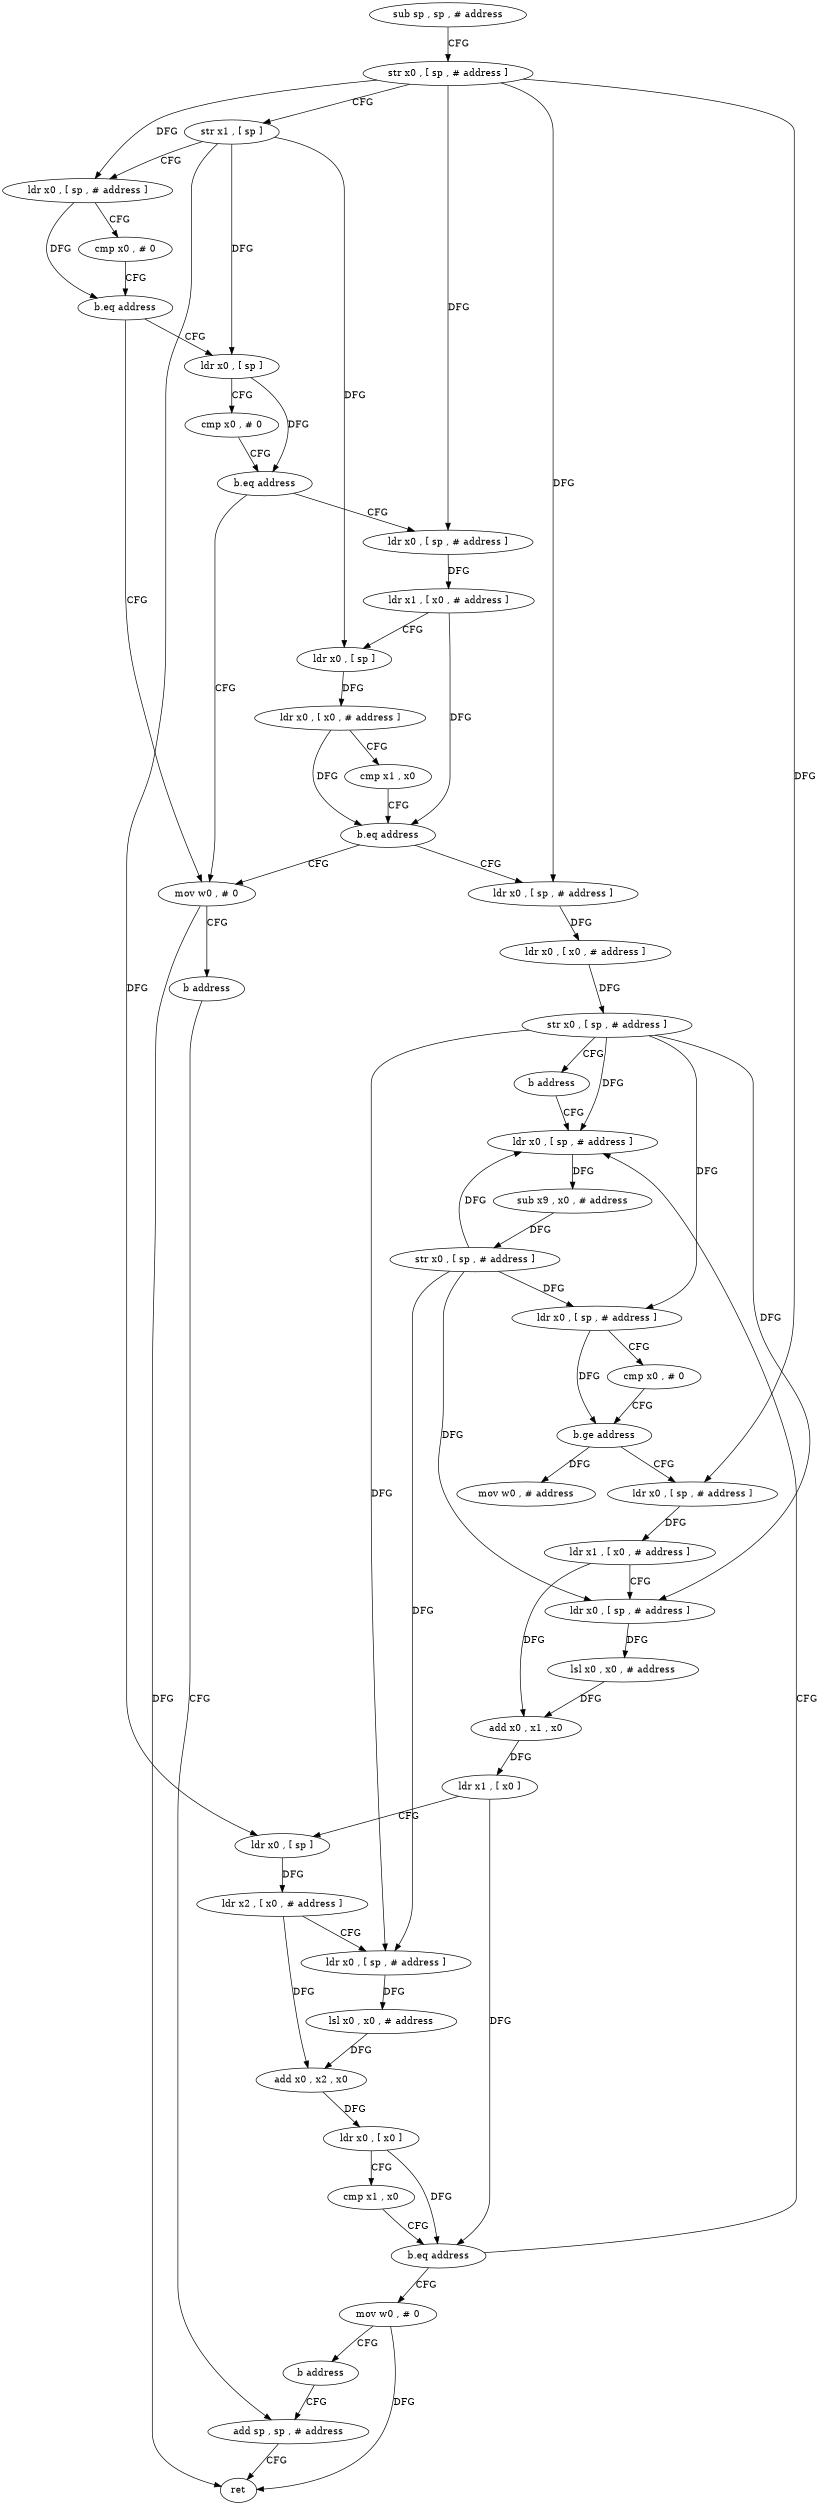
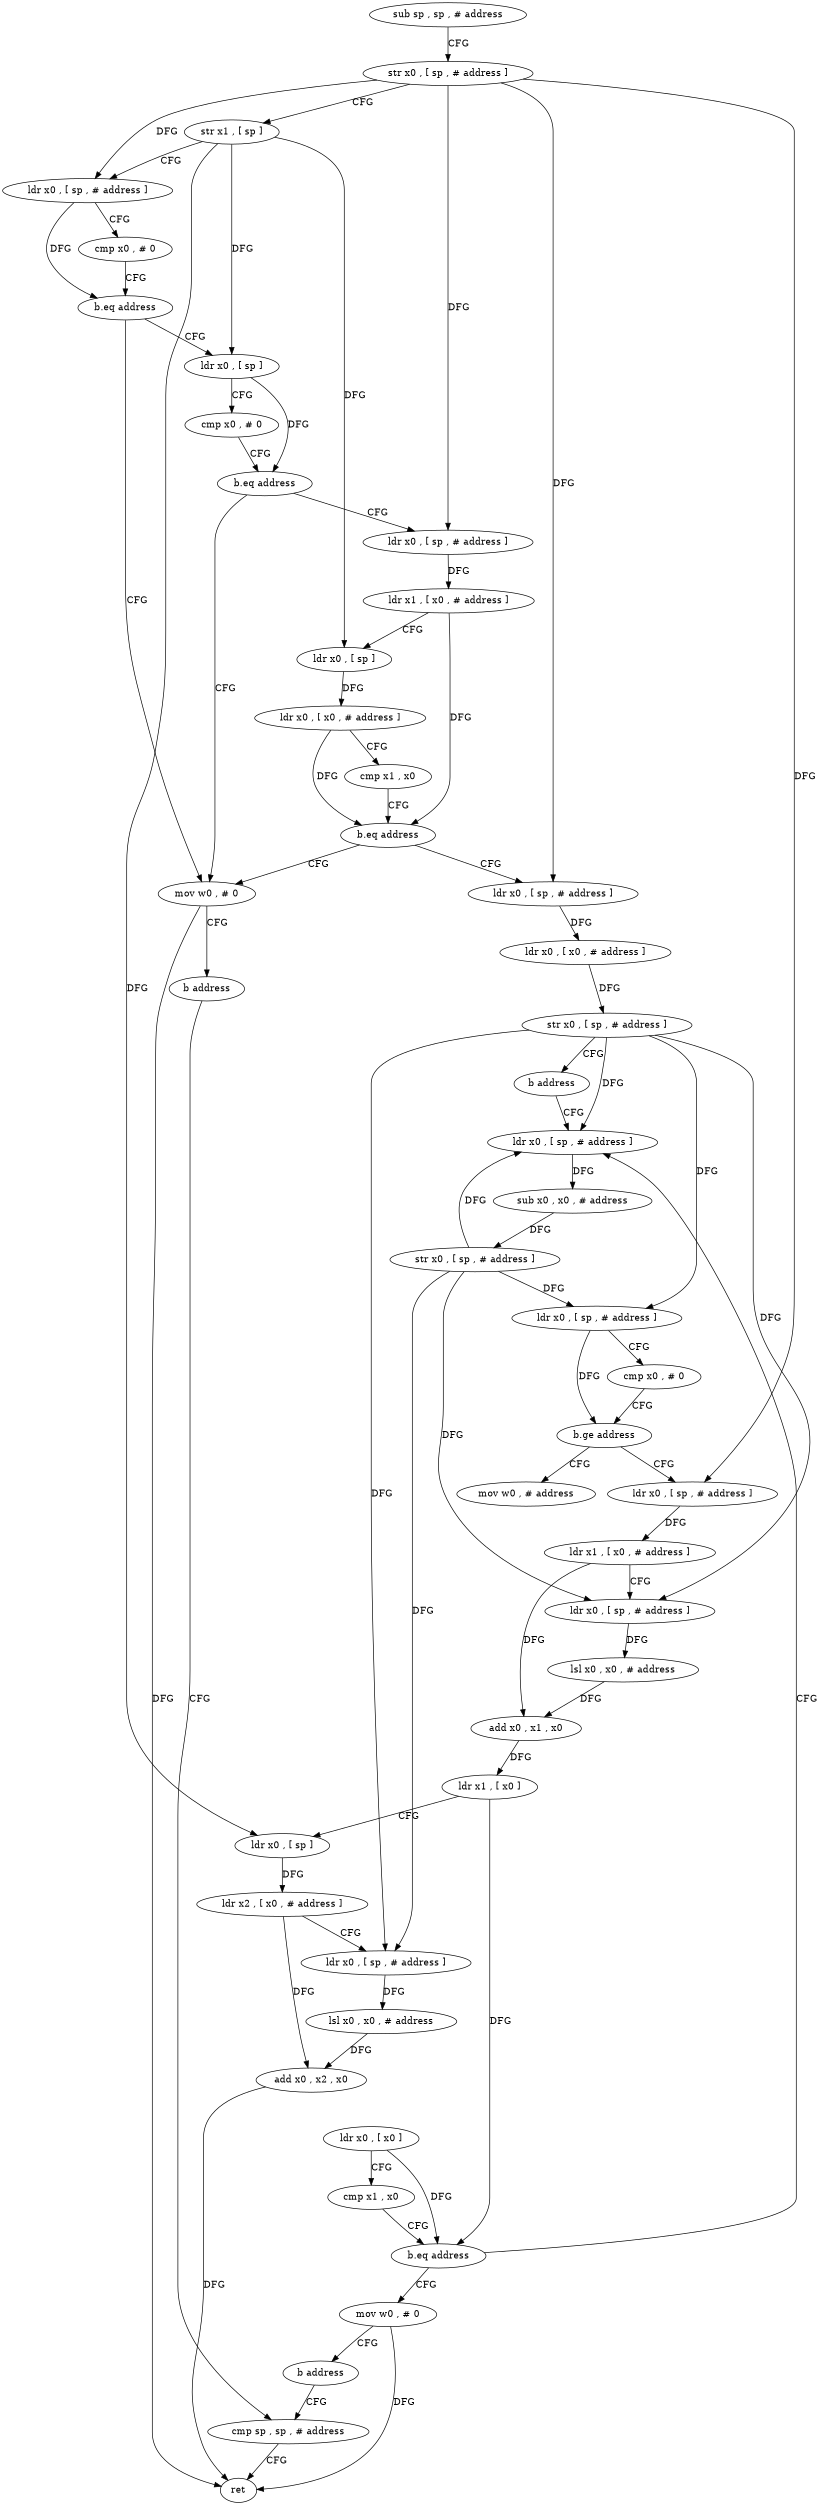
(573, 1201) -> (573, 1201)
(580, 1465) -> (580, 1465)
(339, 2107) -> (203, 2268)
(288, 2432) -> (288, 2432)
